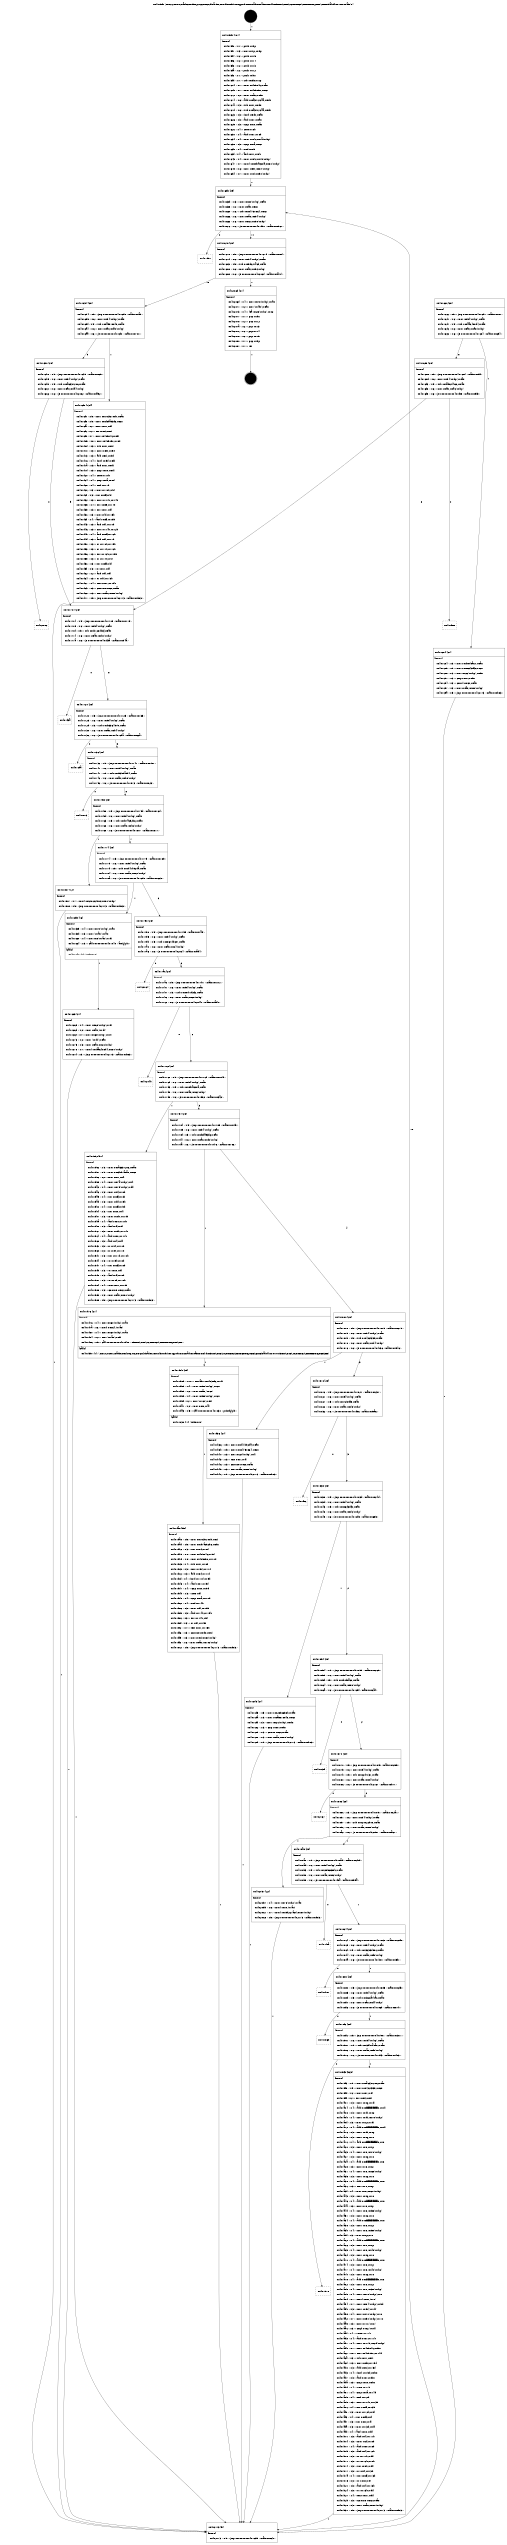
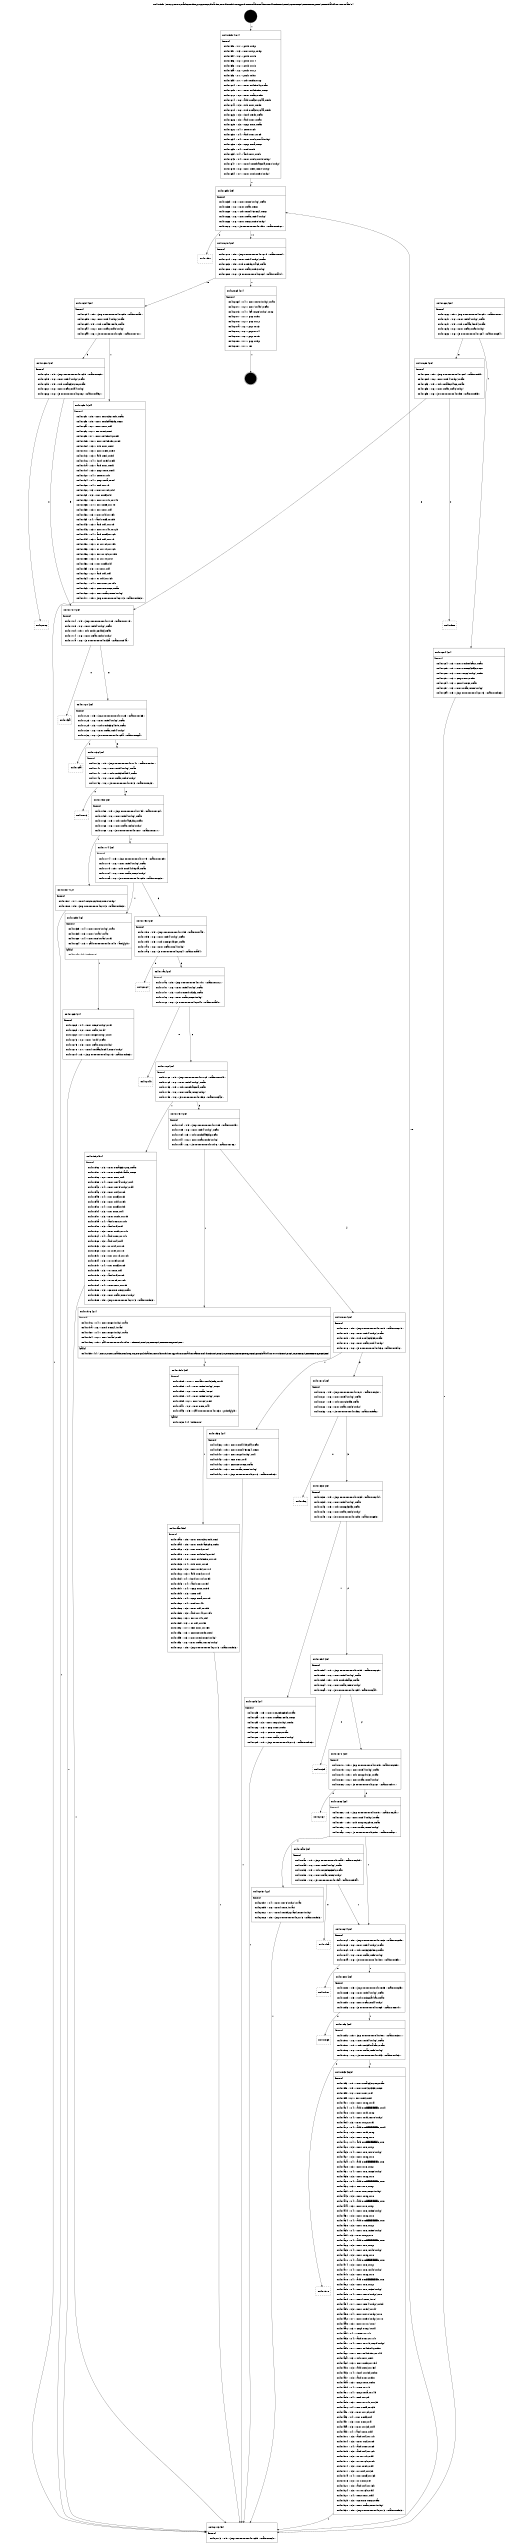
(347, 1840) -> (367, 1880)
